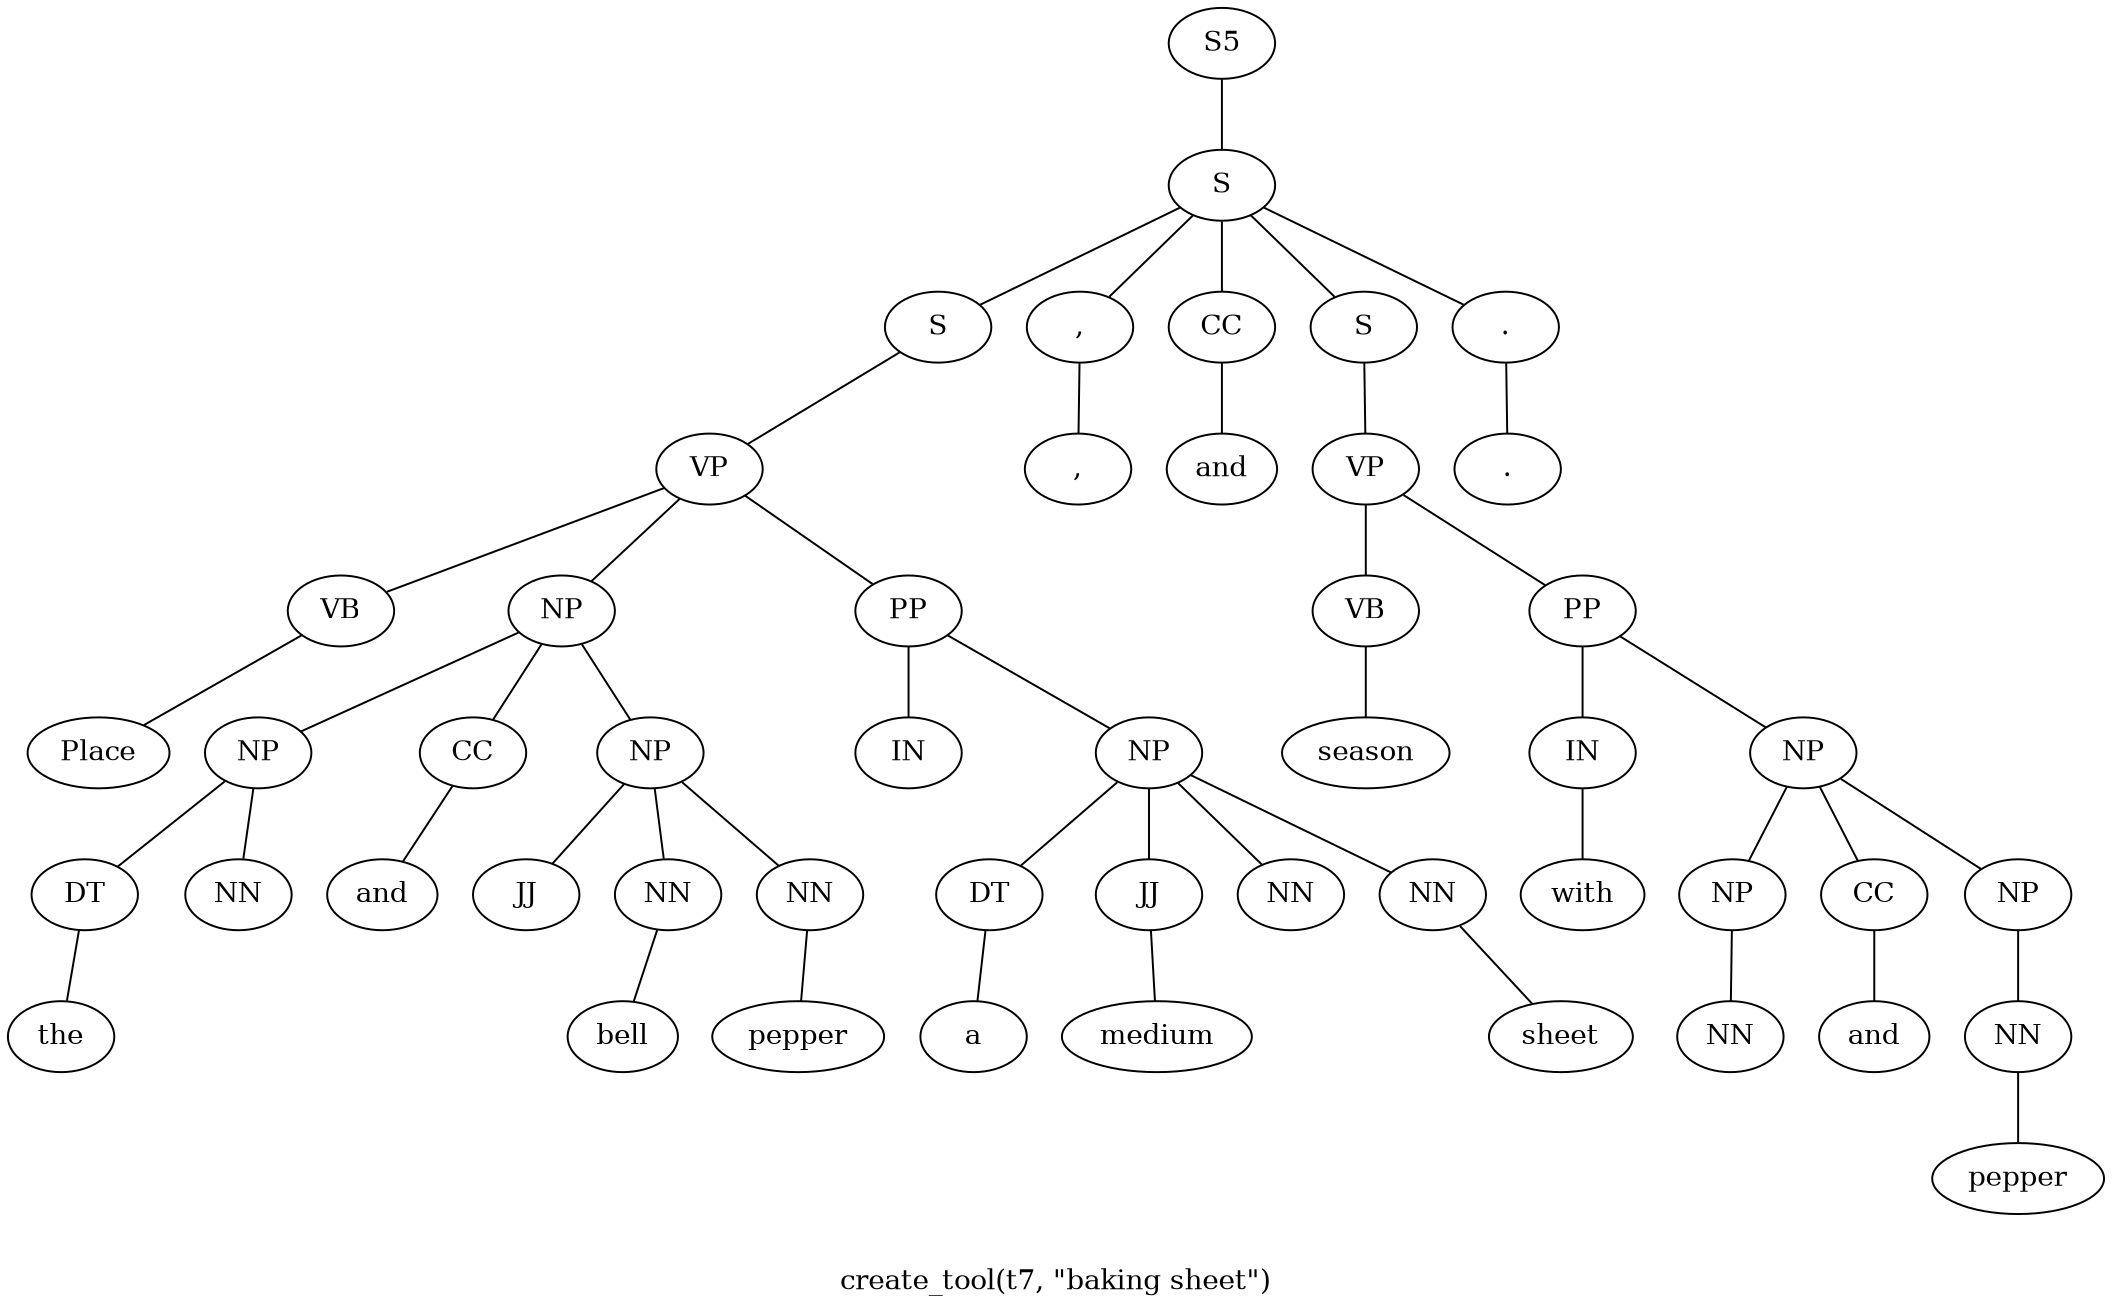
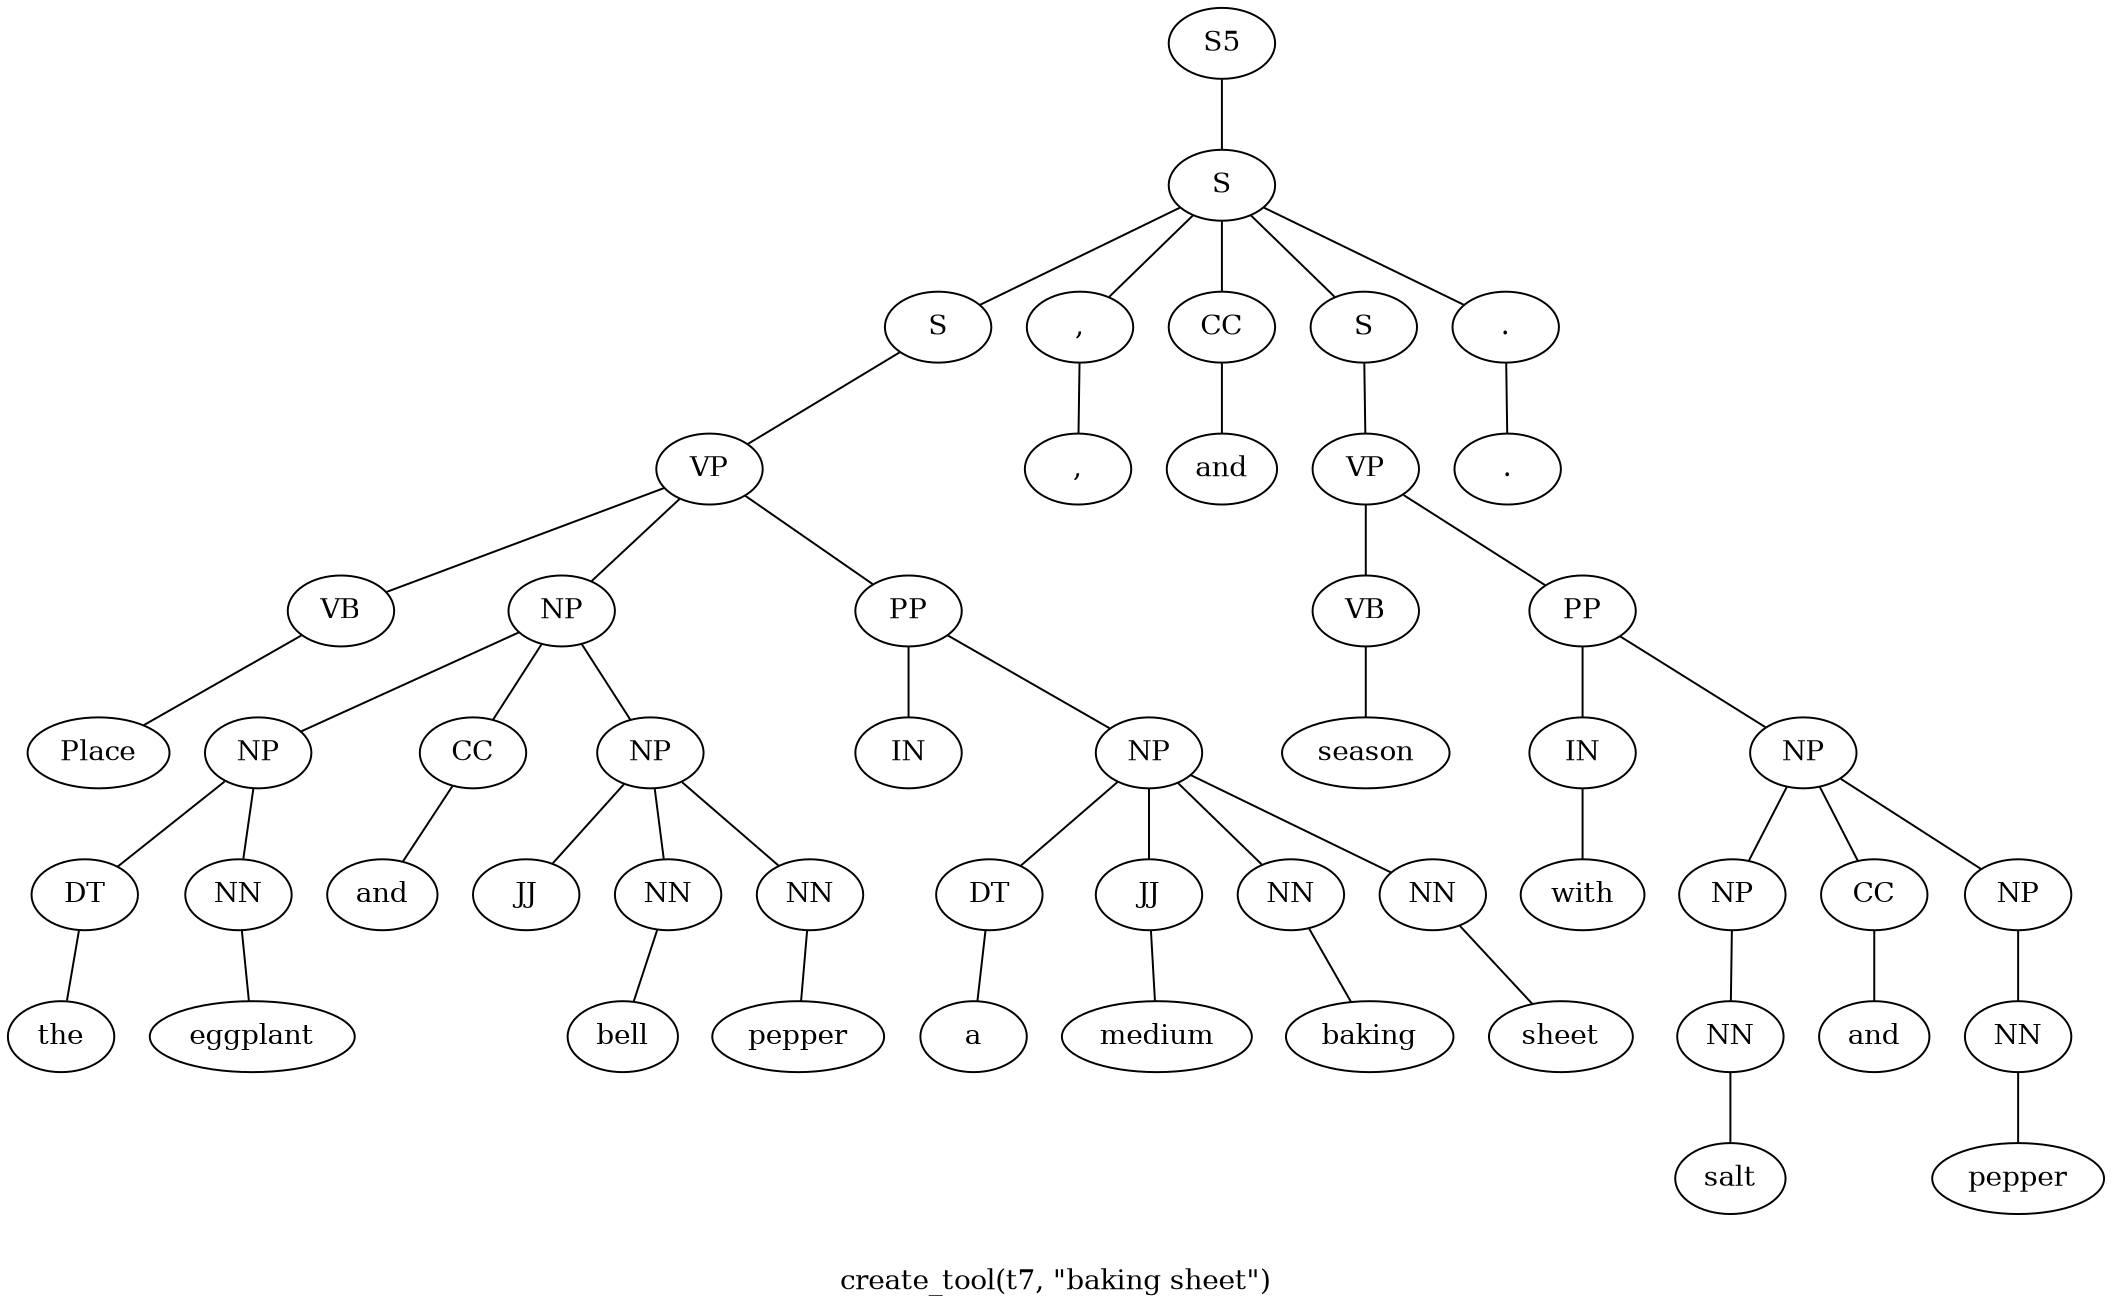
none -> (252, 1037)
none -> (1370, 1037)
none -> (1730, 1179)
